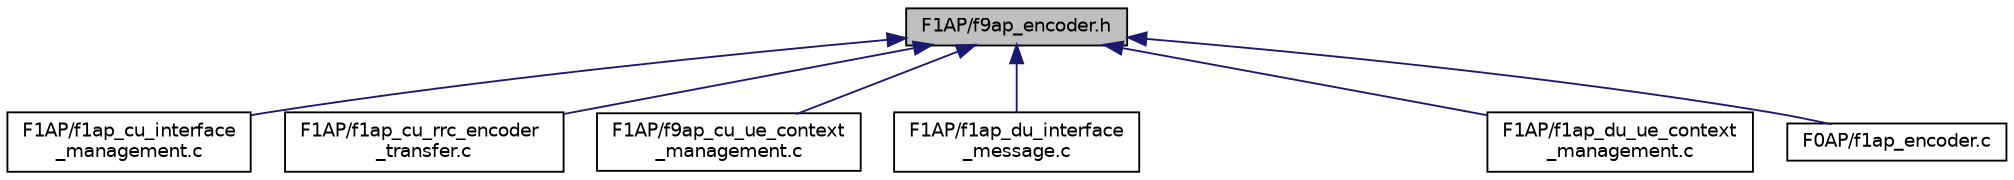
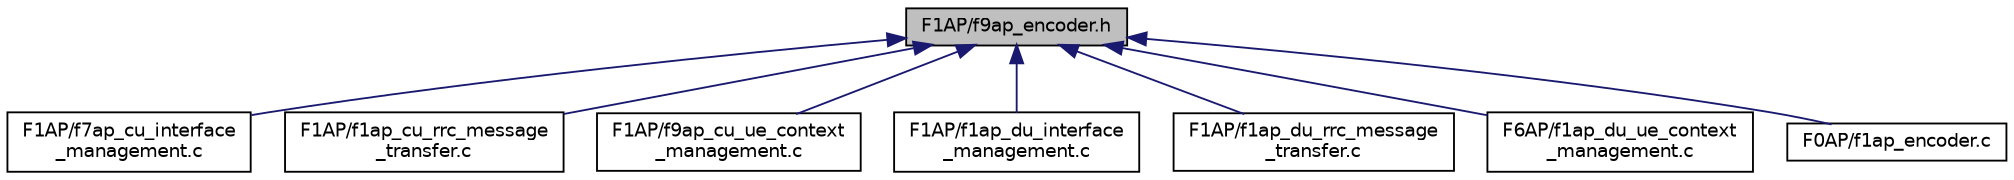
(129, 142) -> (129, 142)
(424, 142) -> (424, 142)
(1017, 142) -> (1017, 142)
none -> (1314, 142)
(1620, 142) -> (1620, 142)
